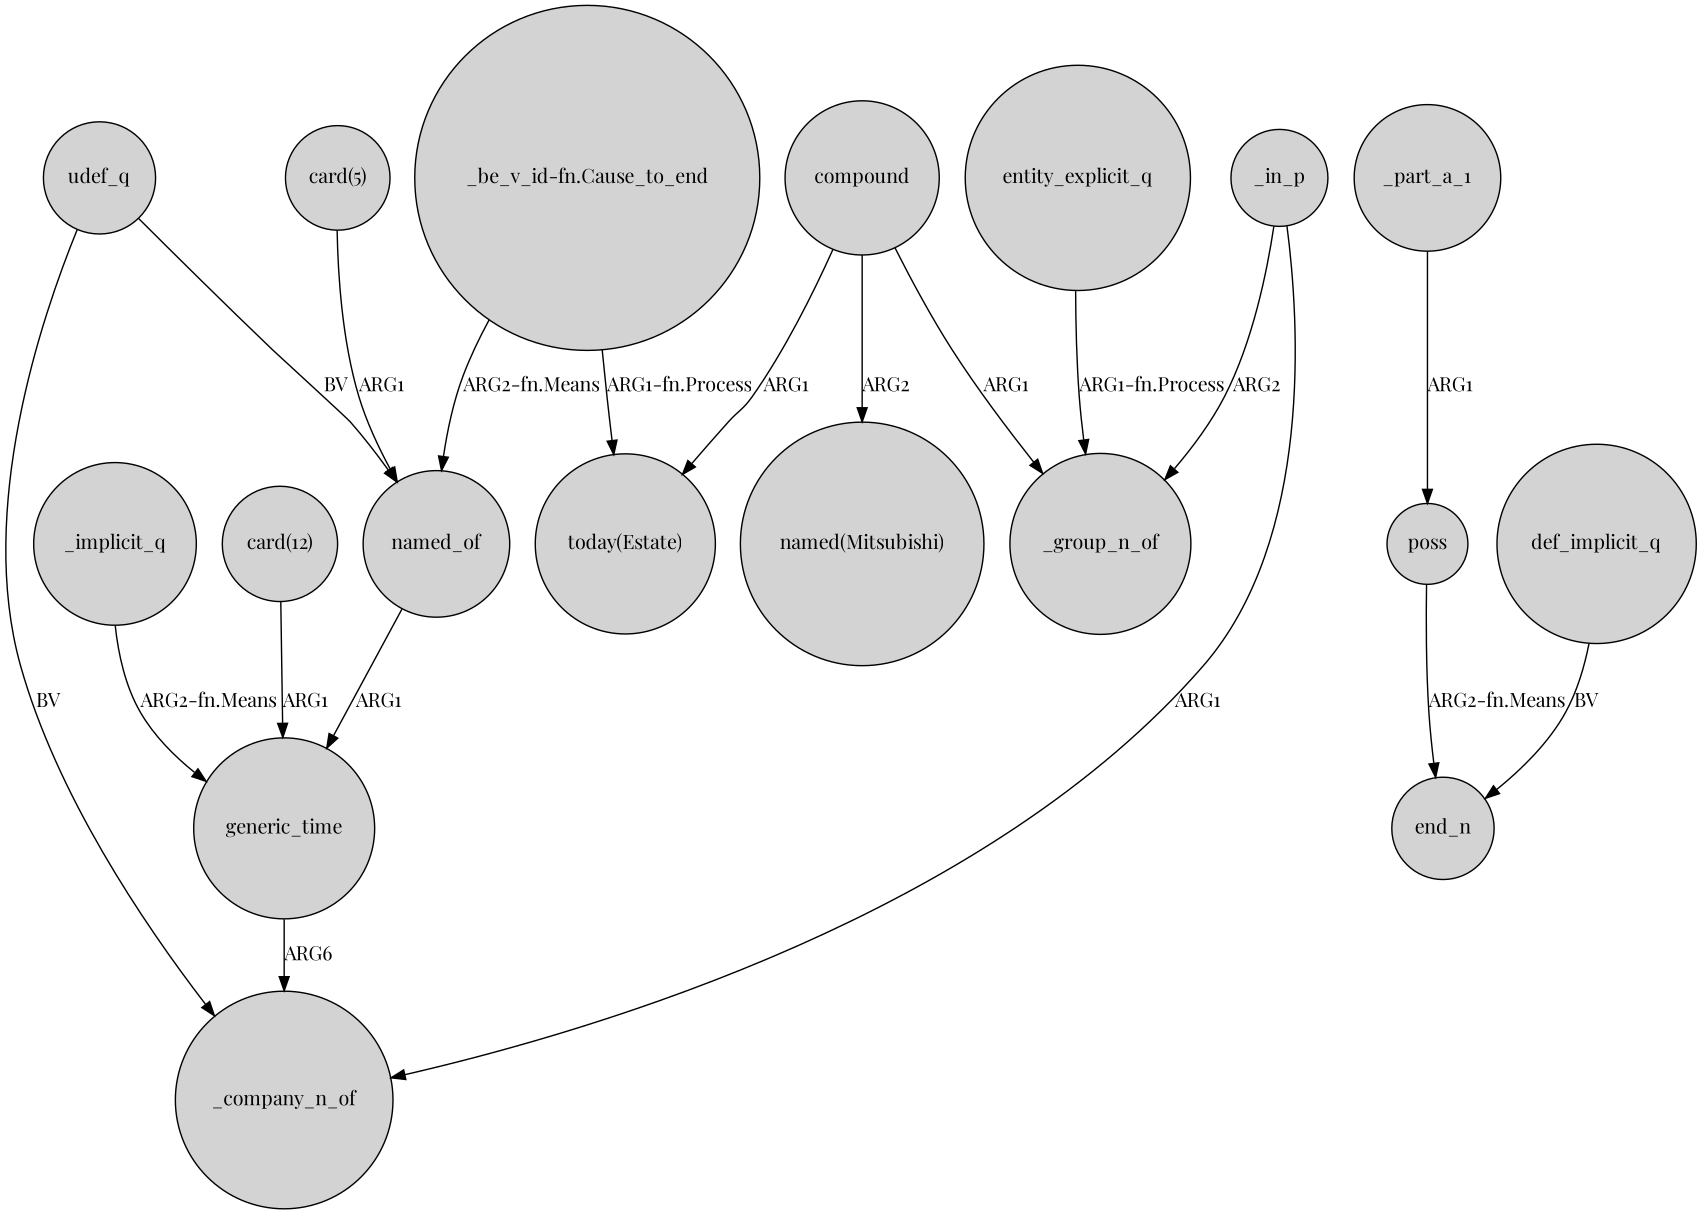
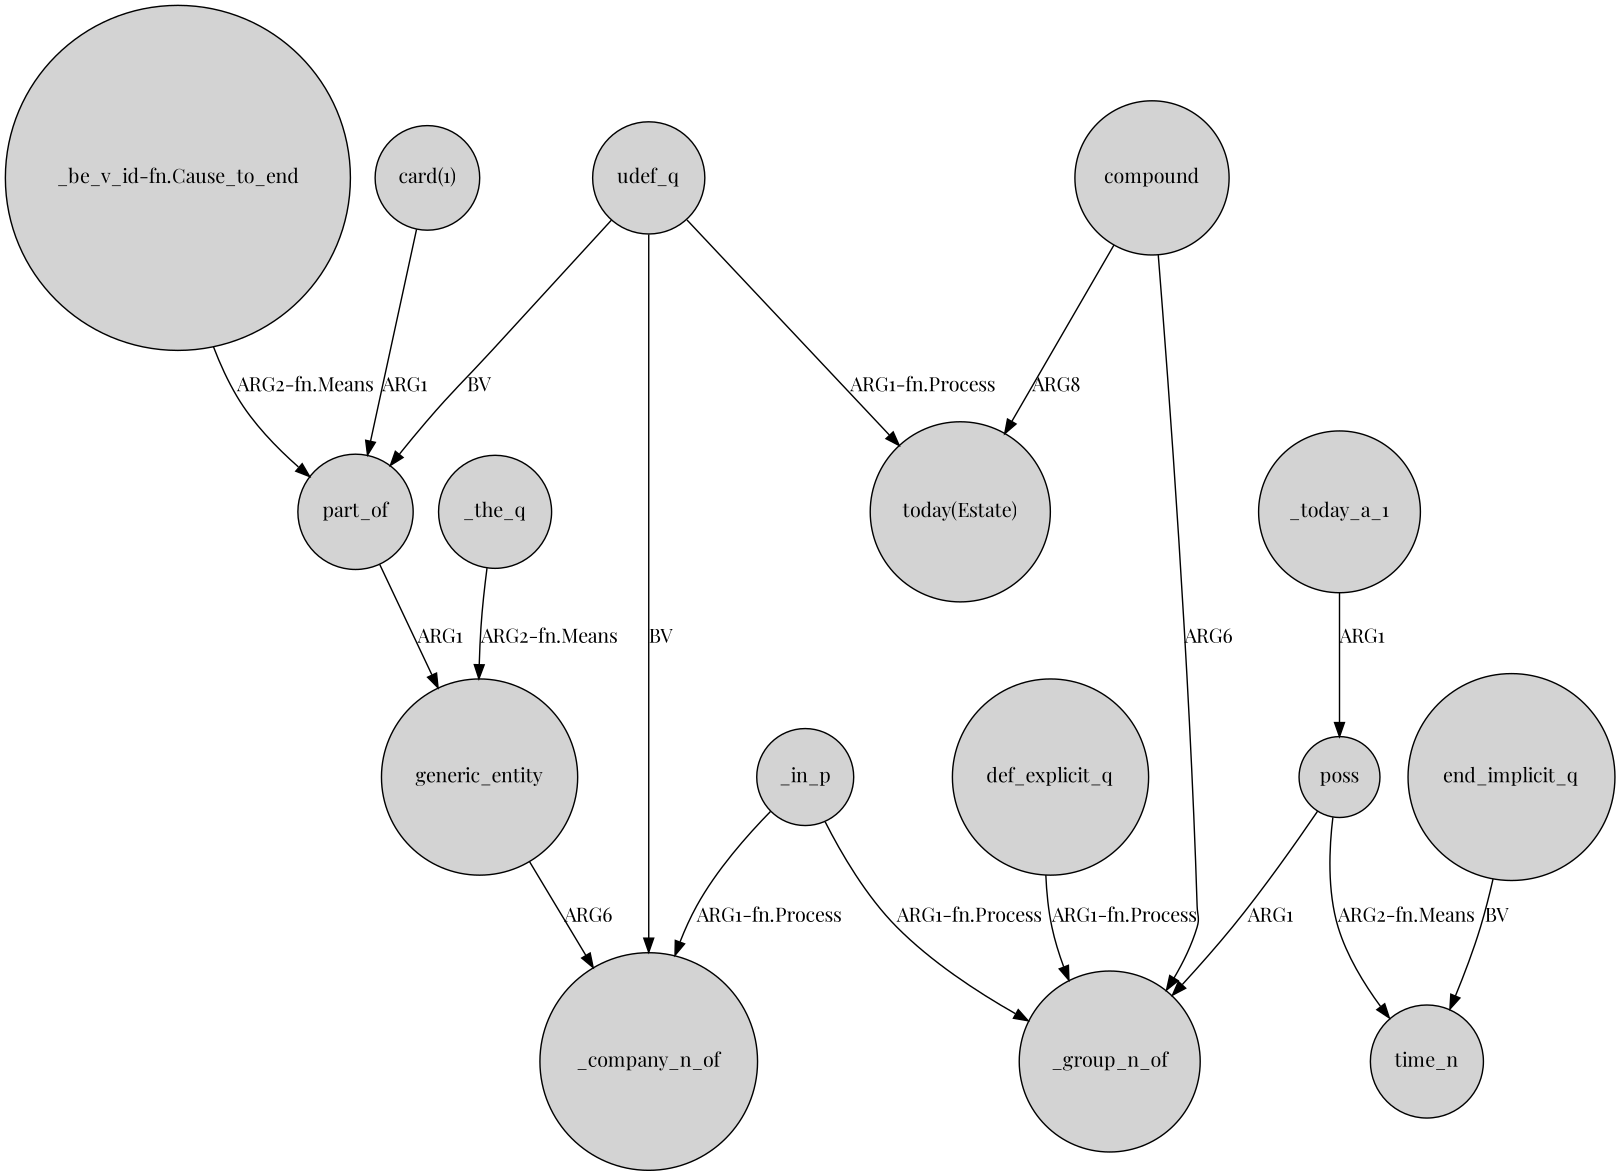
(338, 178) -> (427, 178)
(1078, 178) -> (1051, 777)
(1427, 178) -> (1340, 512)
(787, 386) -> (1057, 386)
(1007, 386) -> (1209, 638)
(1257, 386) -> (969, 917)
(607, 395) -> (788, 327)
(115, 544) -> (495, 512)
(280, 544) -> none
(436, 544) -> (356, 512)
(862, 544) -> none
(1597, 544) -> (1512, 777)
(1198, 702) -> (769, 917)
(284, 828) -> (480, 777)
(1443, 828) -> (1427, 1062)
none -> (1253, 901)
